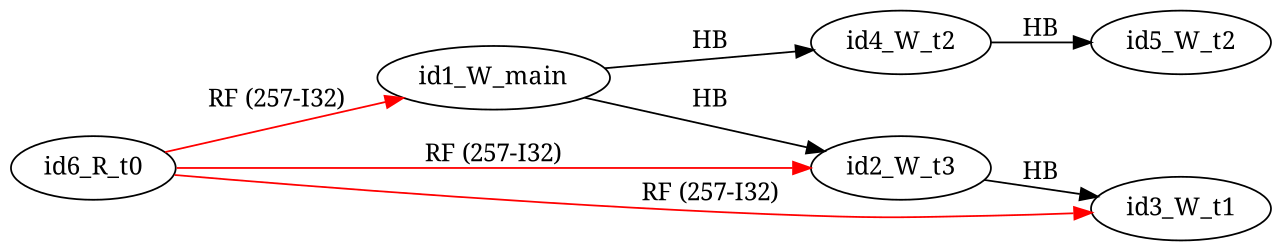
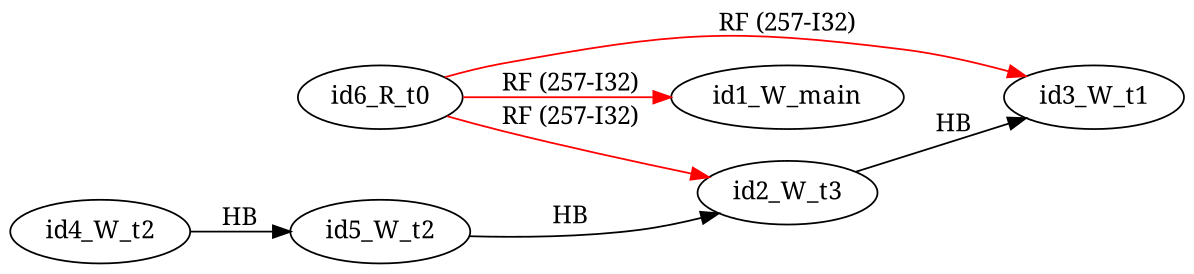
(700, 60) -> none
(696, 123) -> (586, 235)
